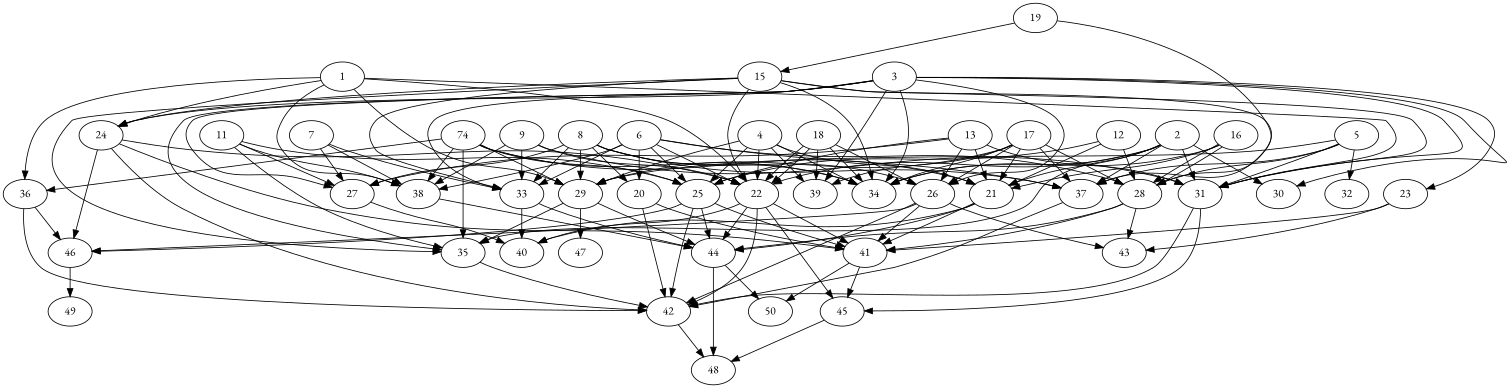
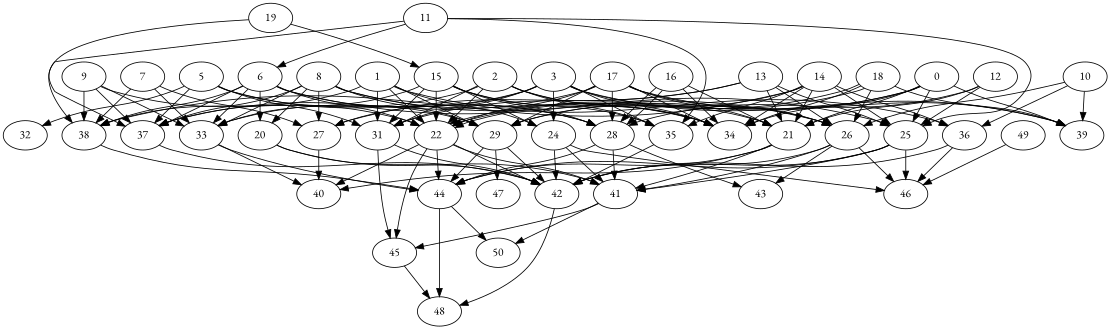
none -> (1085, 77)
(463, 135) -> (819, 77)
(760, 135) -> (937, 77)
(428, 154) -> (528, 105)
(288, 165) -> (339, 44)
(857, 166) -> (109, 102)
(1278, 194) -> none
(1406, 194) -> none
(542, 213) -> (519, 158)
(70, 273) -> (968, 163)
